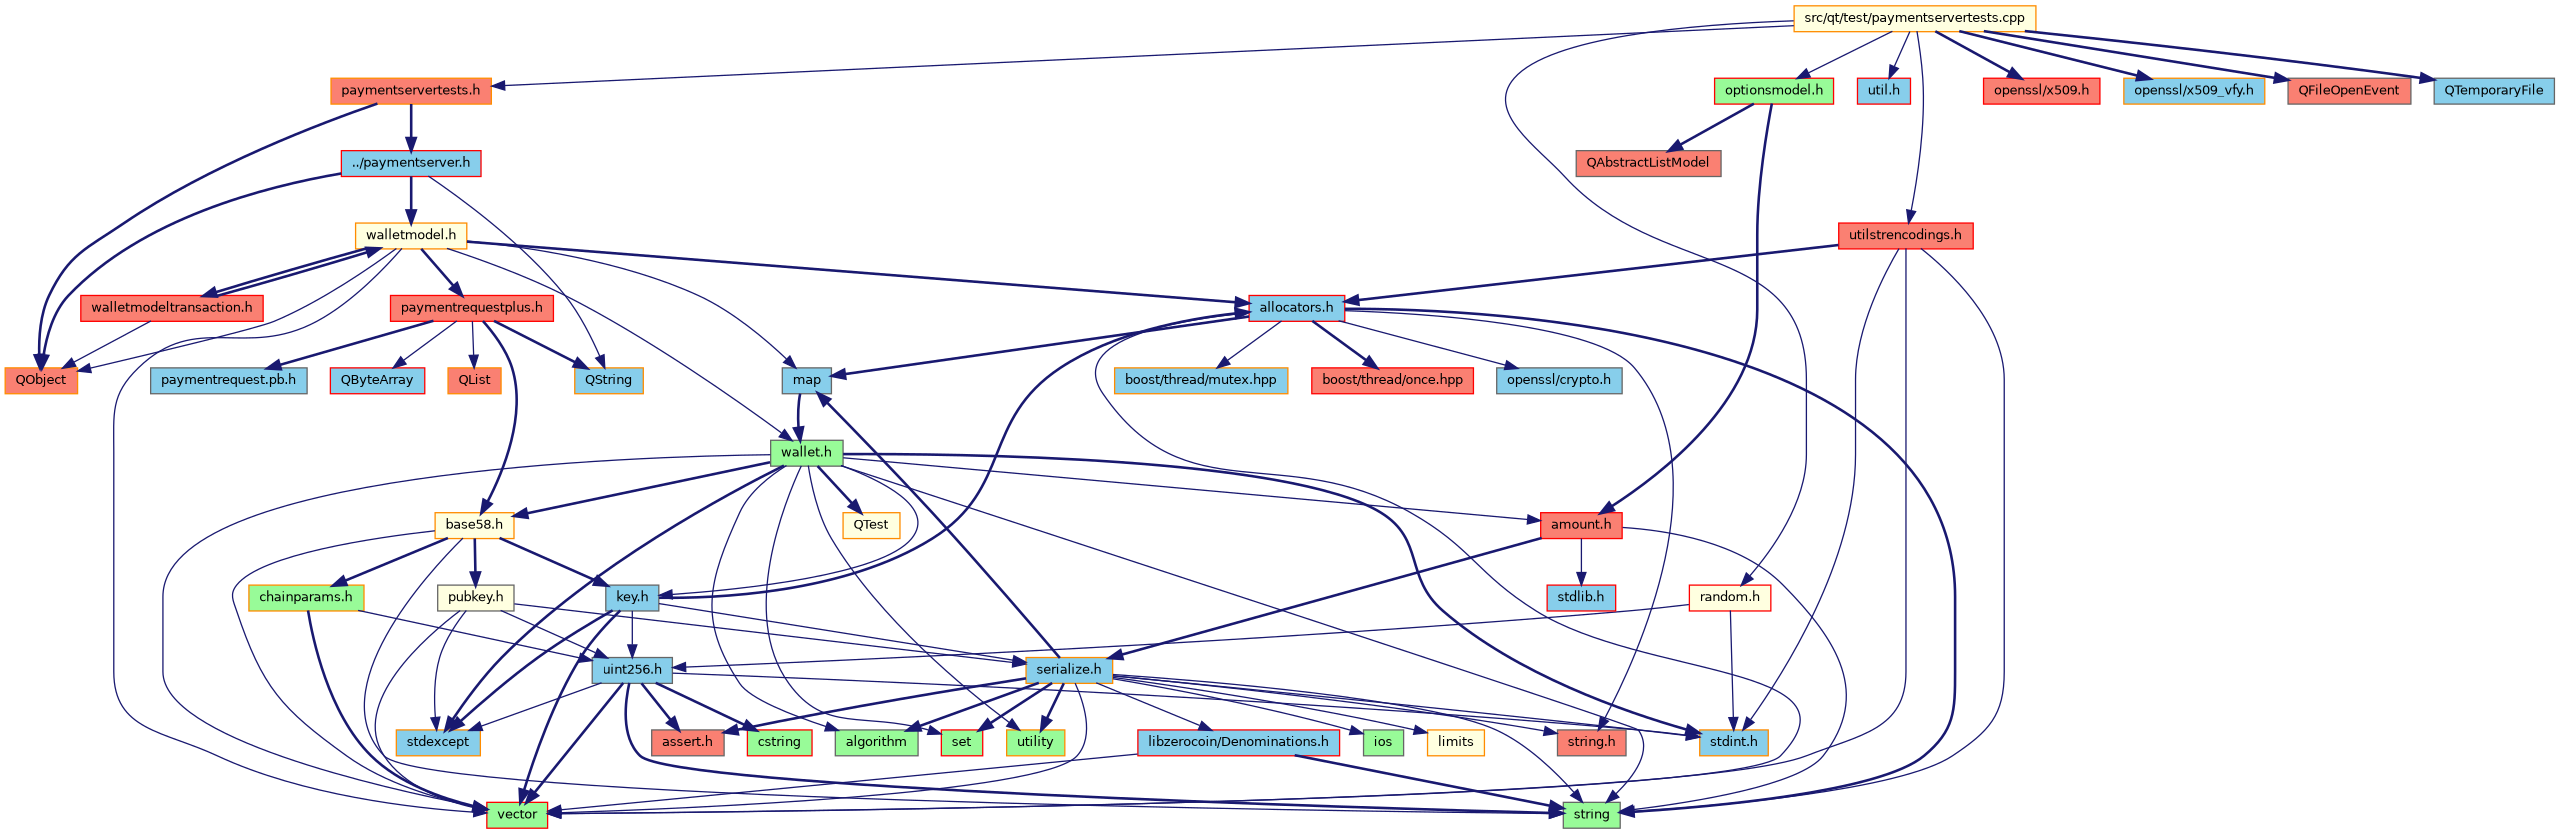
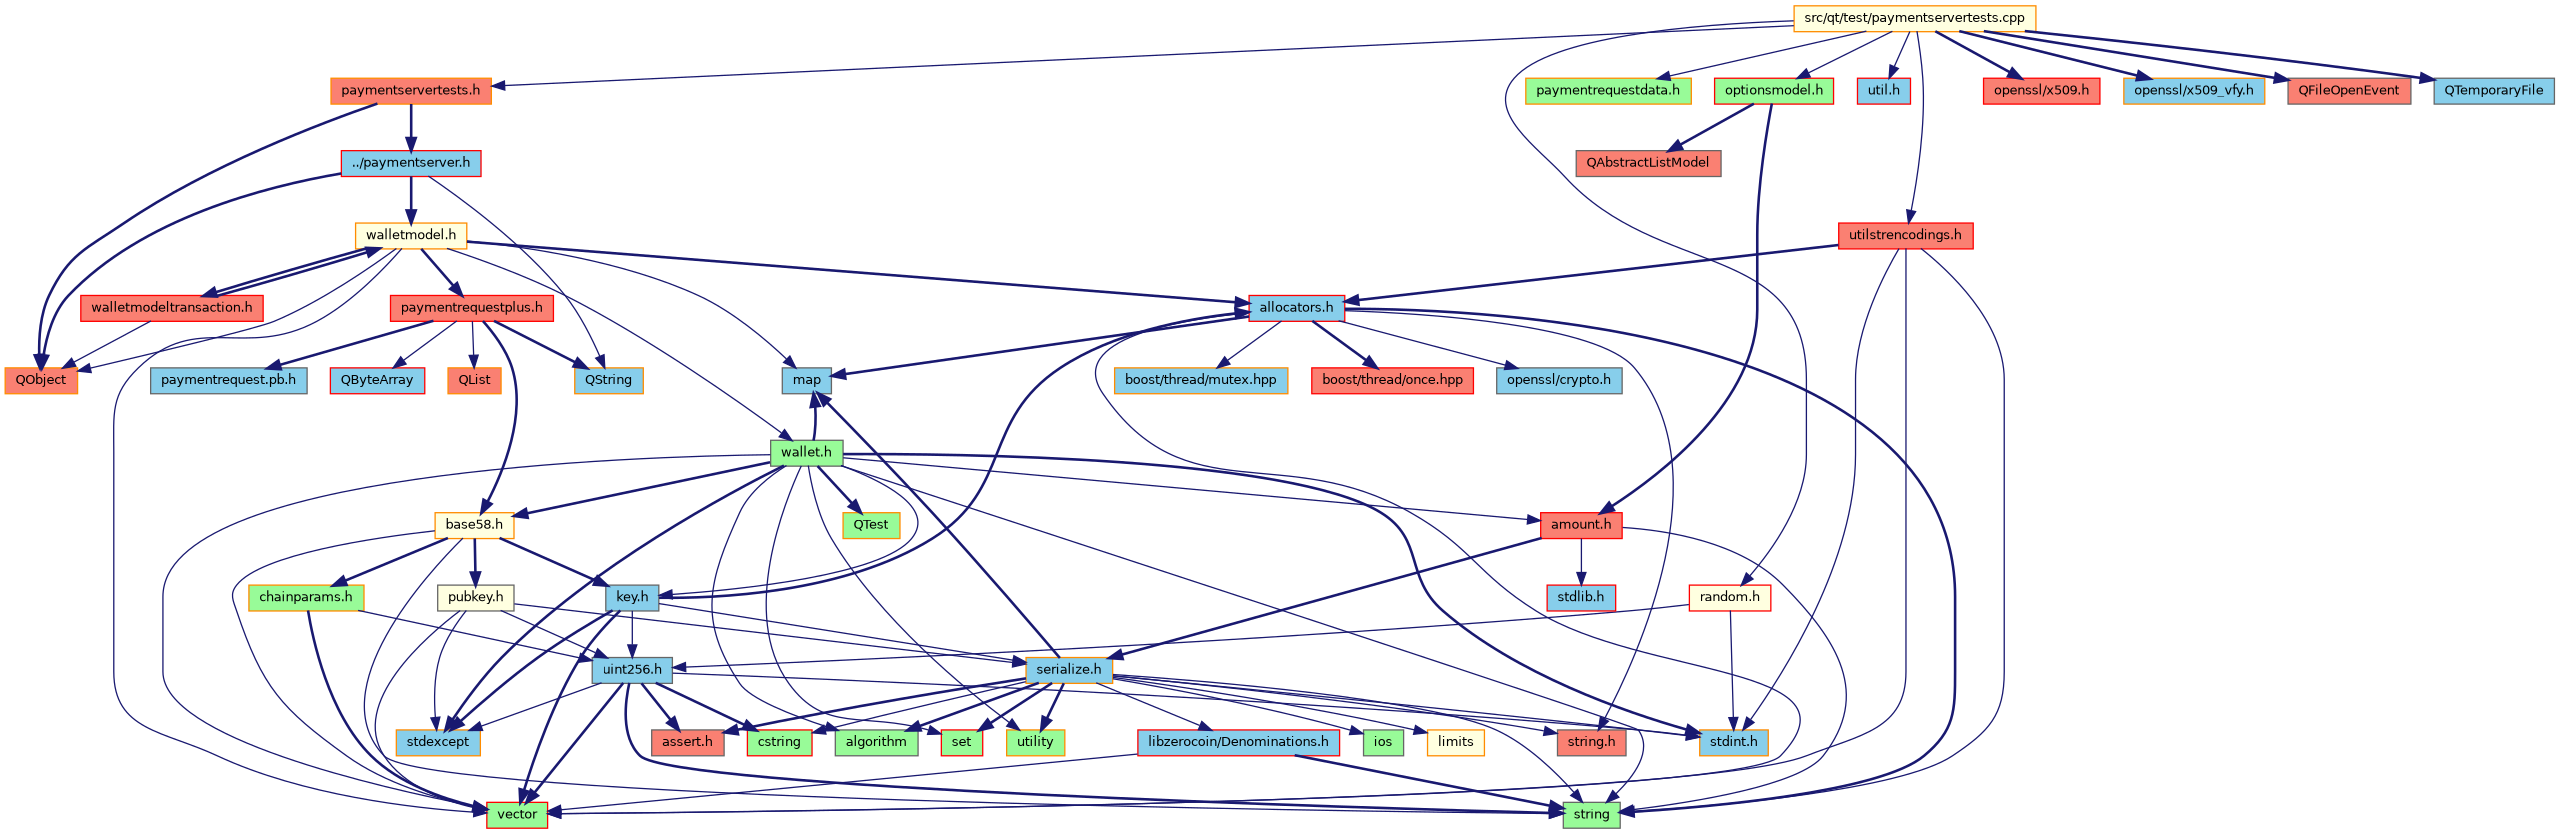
none -> (1609, 91)
(798, 411) -> (815, 424)
(872, 526) -> (872, 526)
(770, 803) -> (925, 705)
